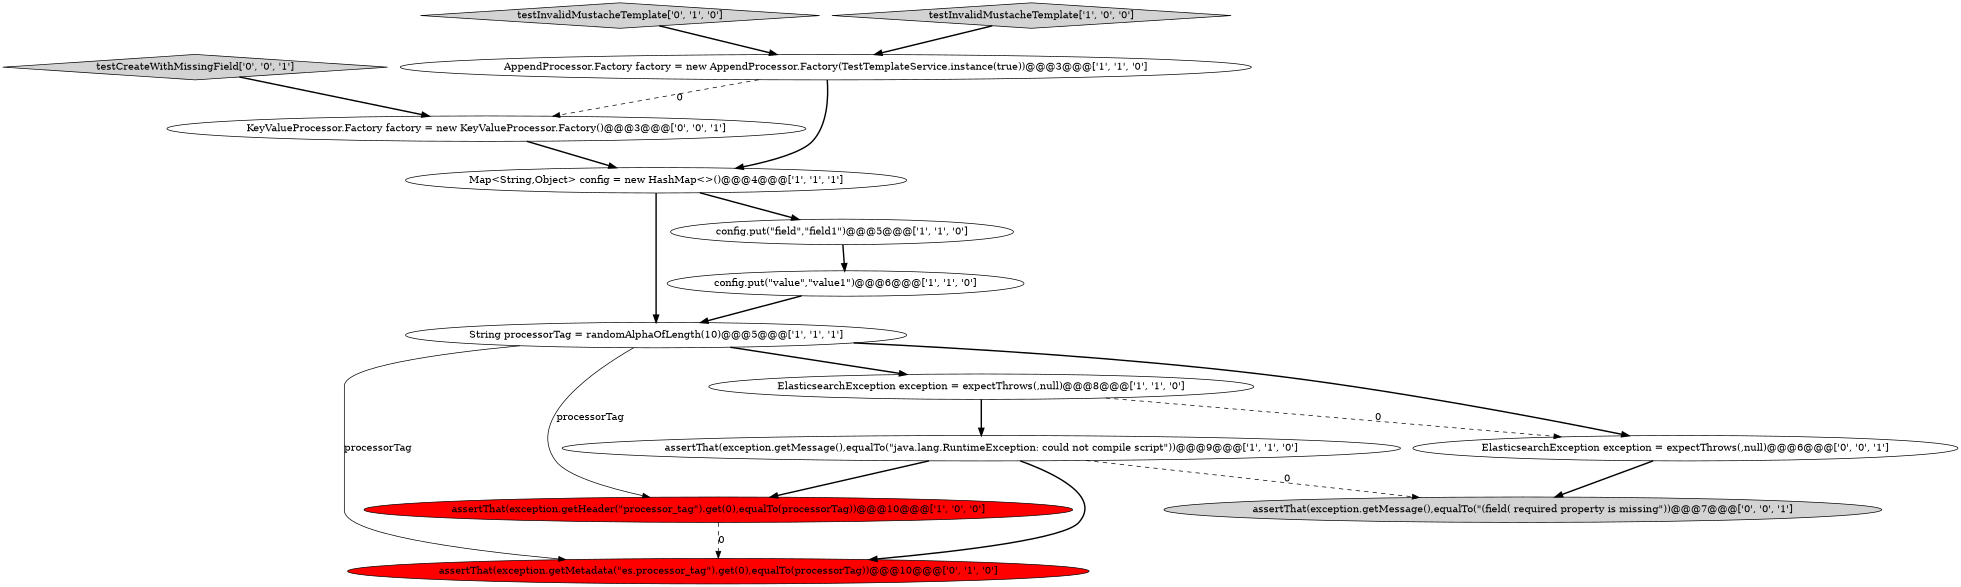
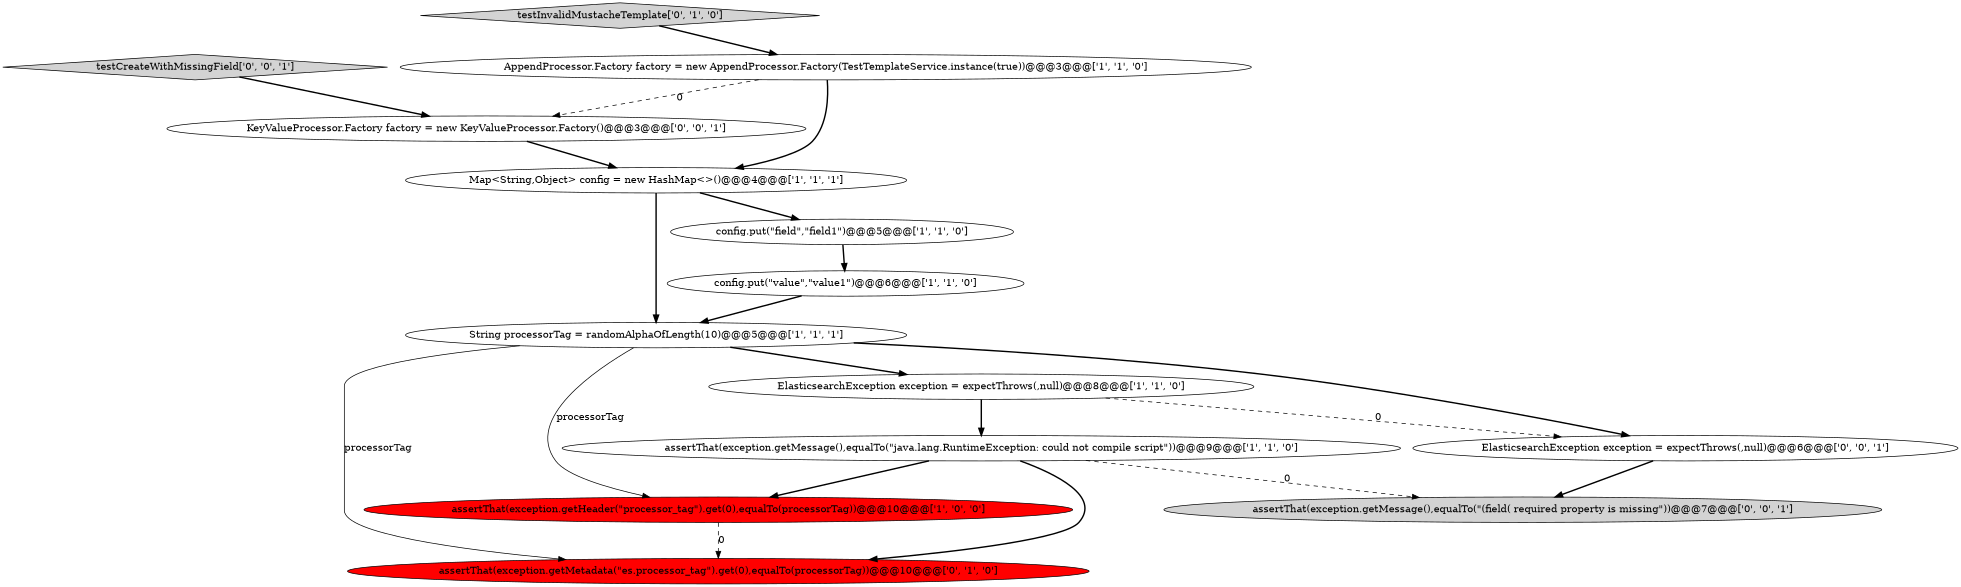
(1032, 16) -> none
